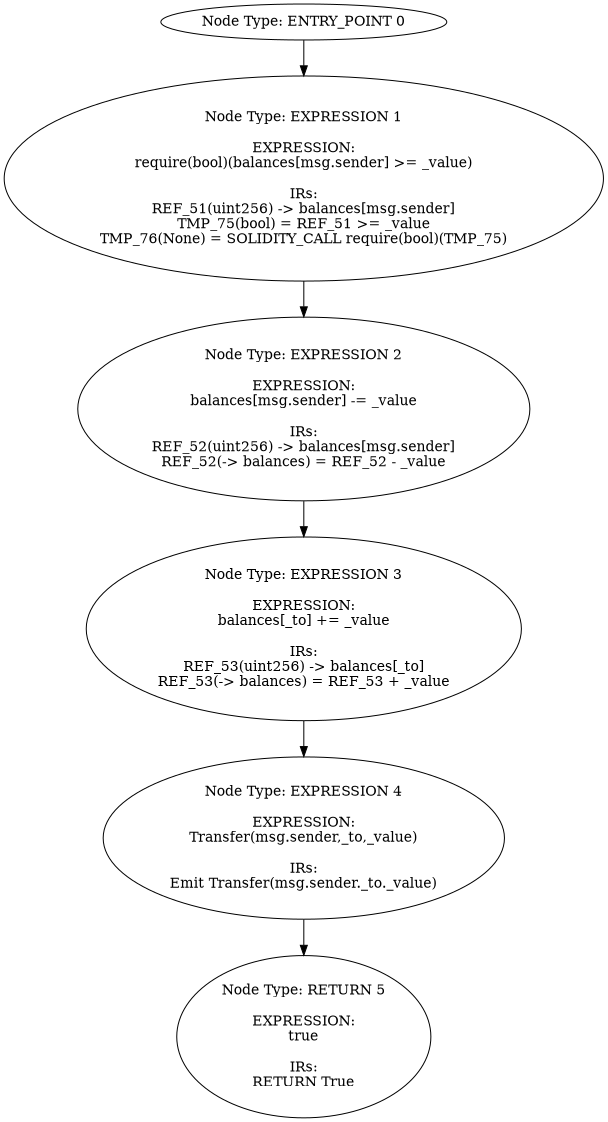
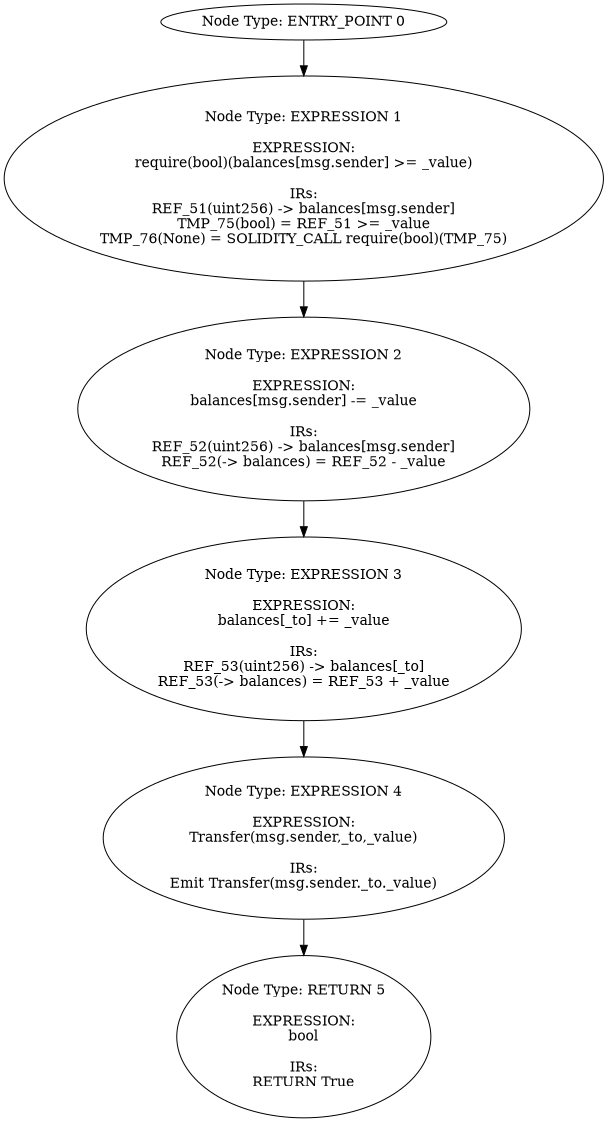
(304, 1037) -> (304, 1037)
